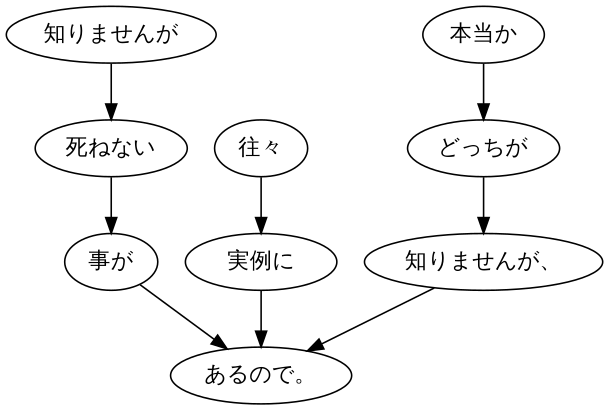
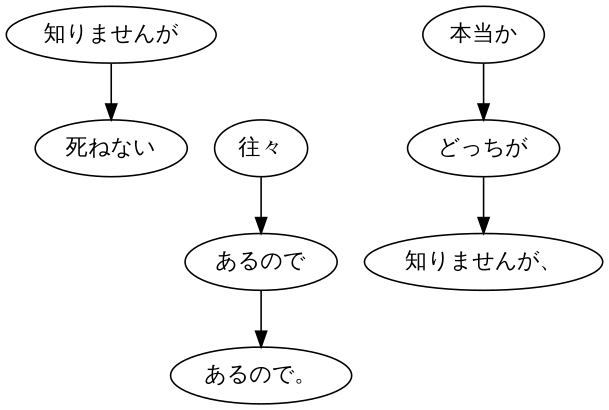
(111, 262) -> none
(261, 262) -> (261, 262)
(378, 316) -> none
